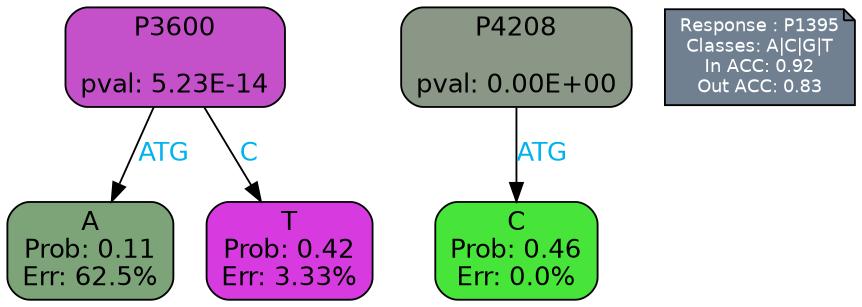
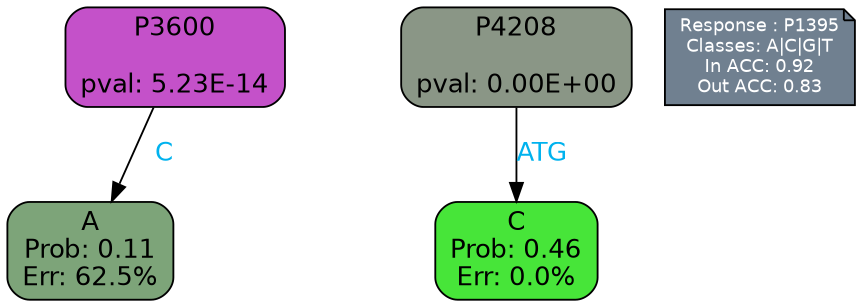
(164, 154) -> (164, 154)
(290, 251) -> none
